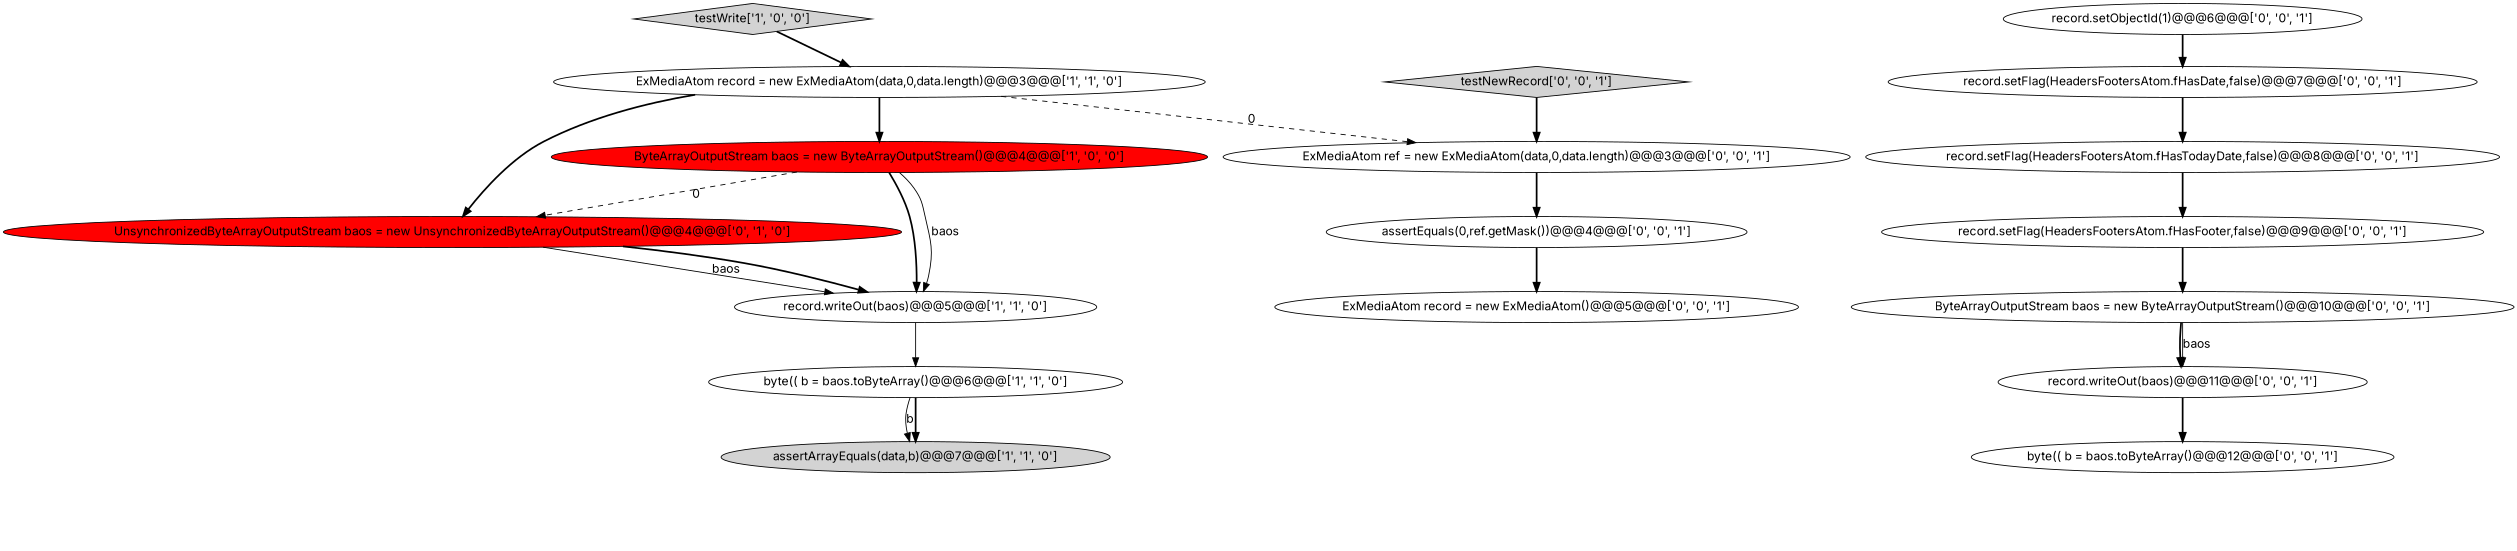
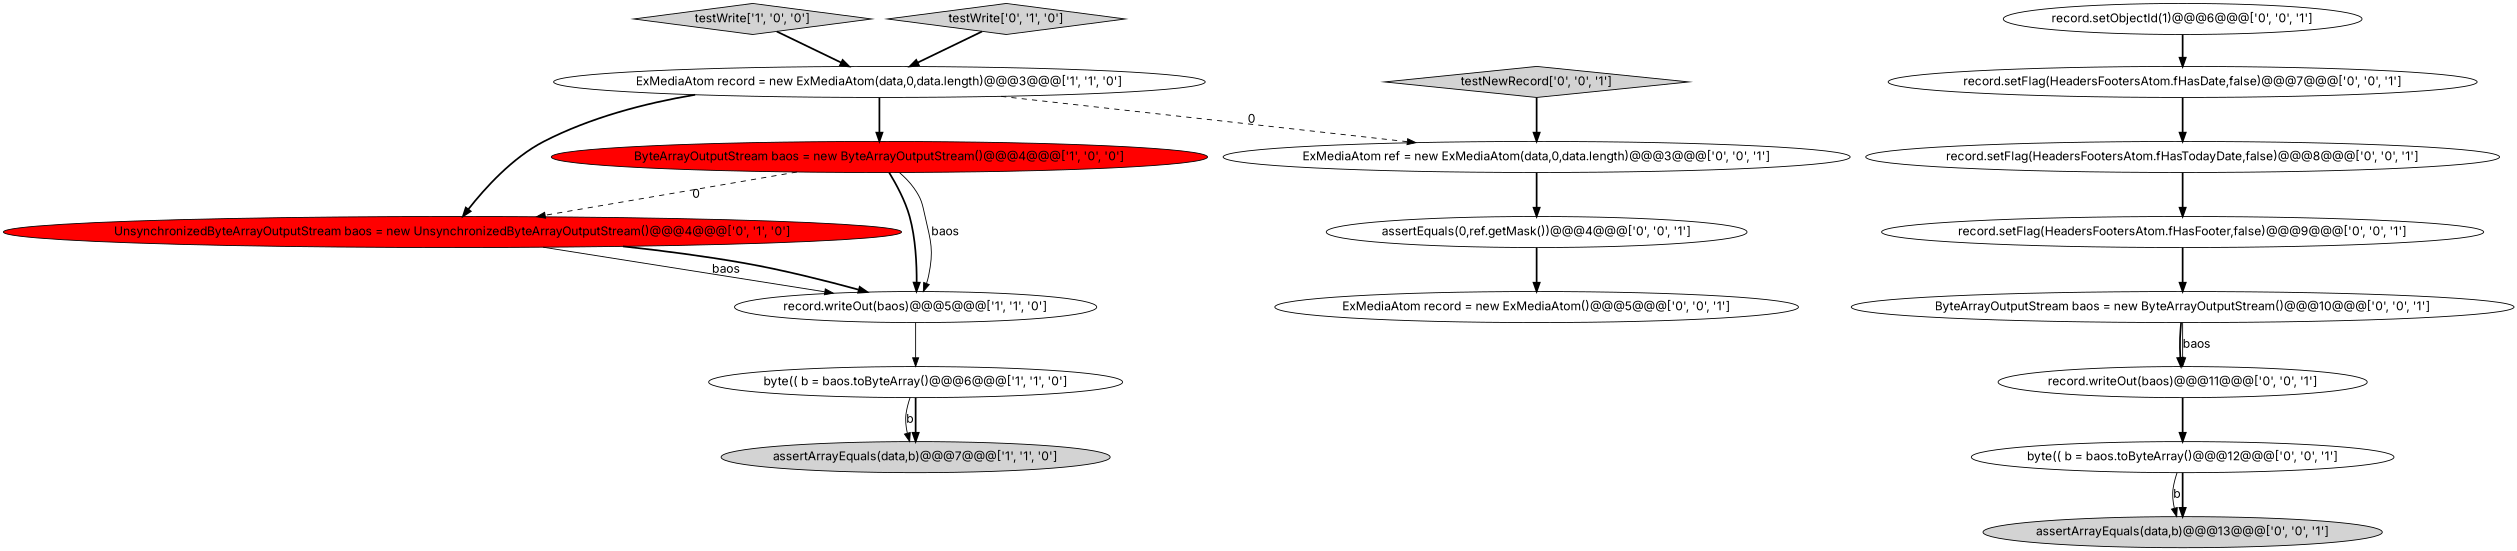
none -> (1006, 19)
none -> (2183, 532)
